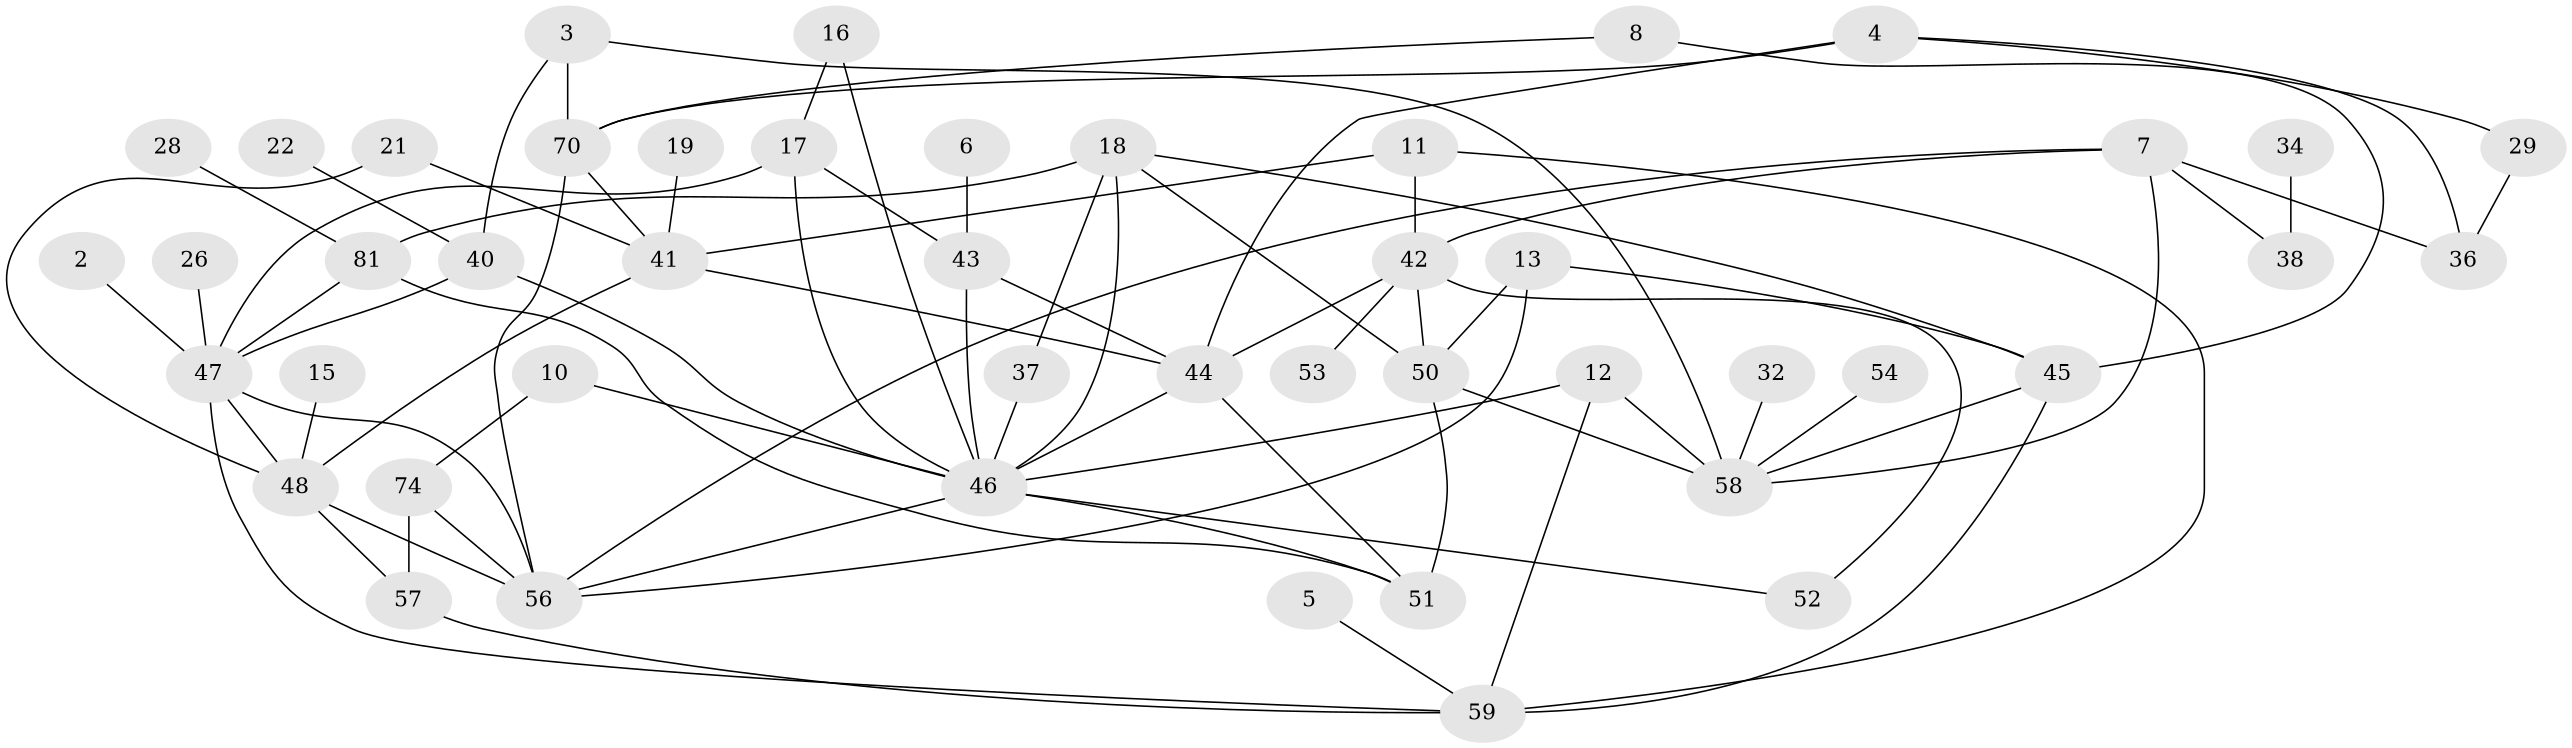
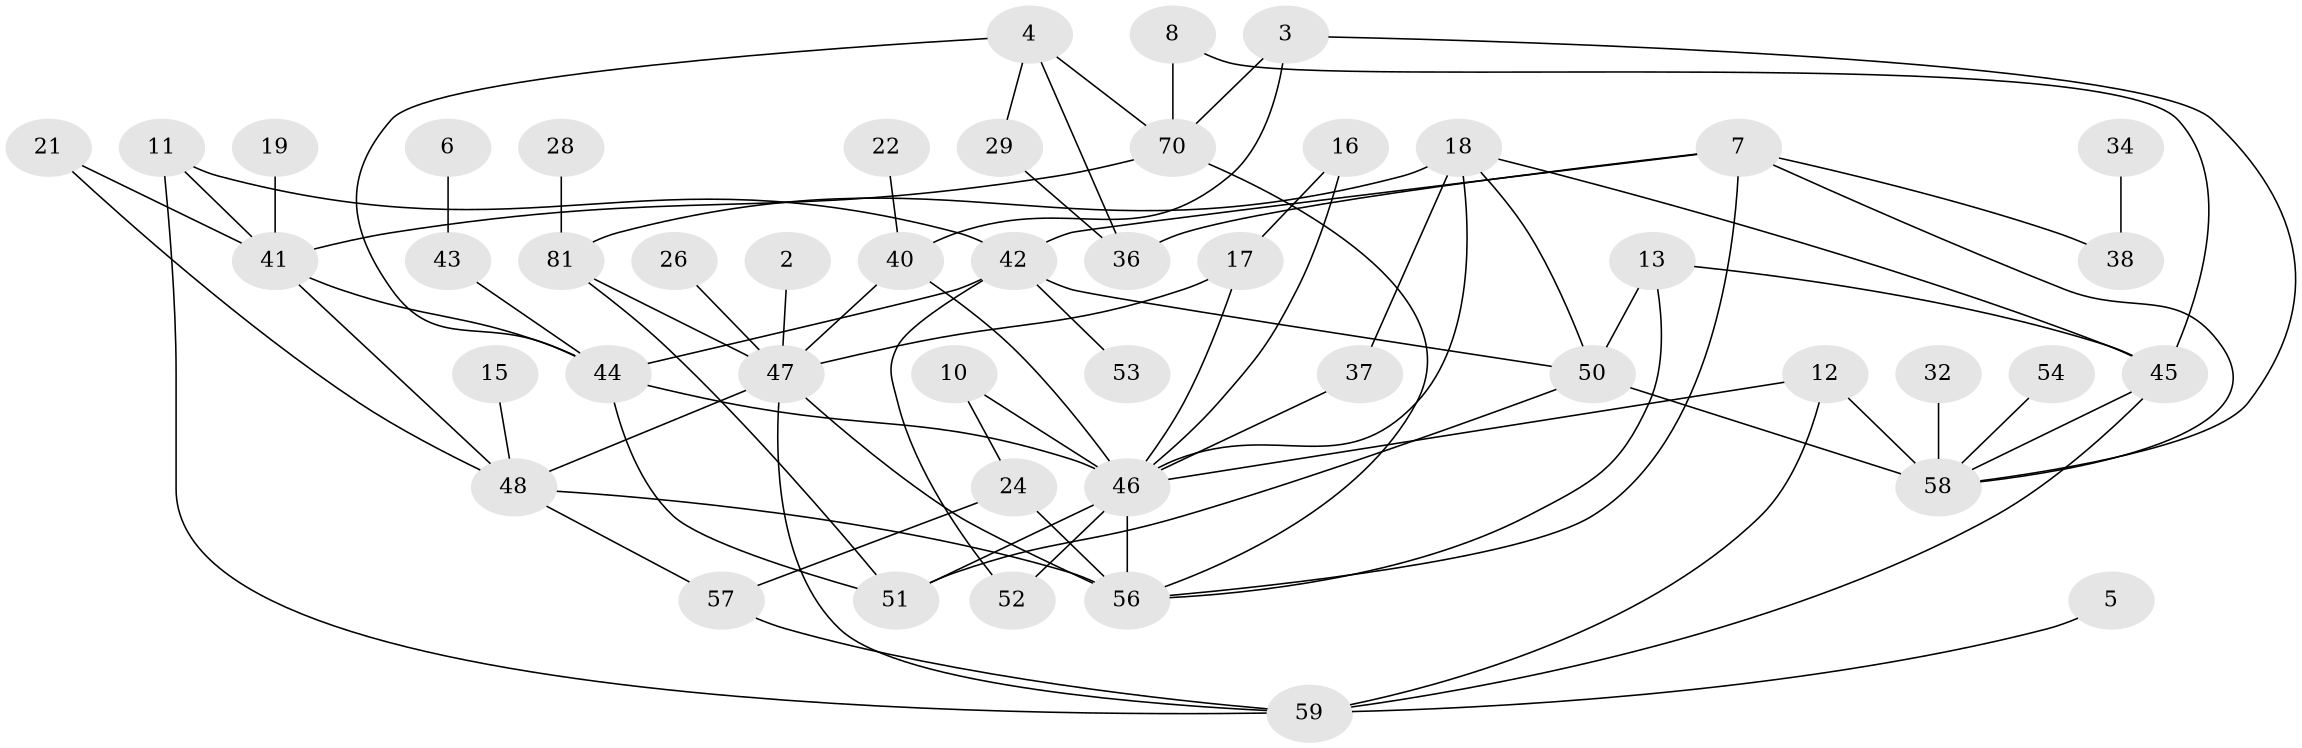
(898, 215) -> none
(968, 375) -> none
(409, 487) -> (1014, 487)
